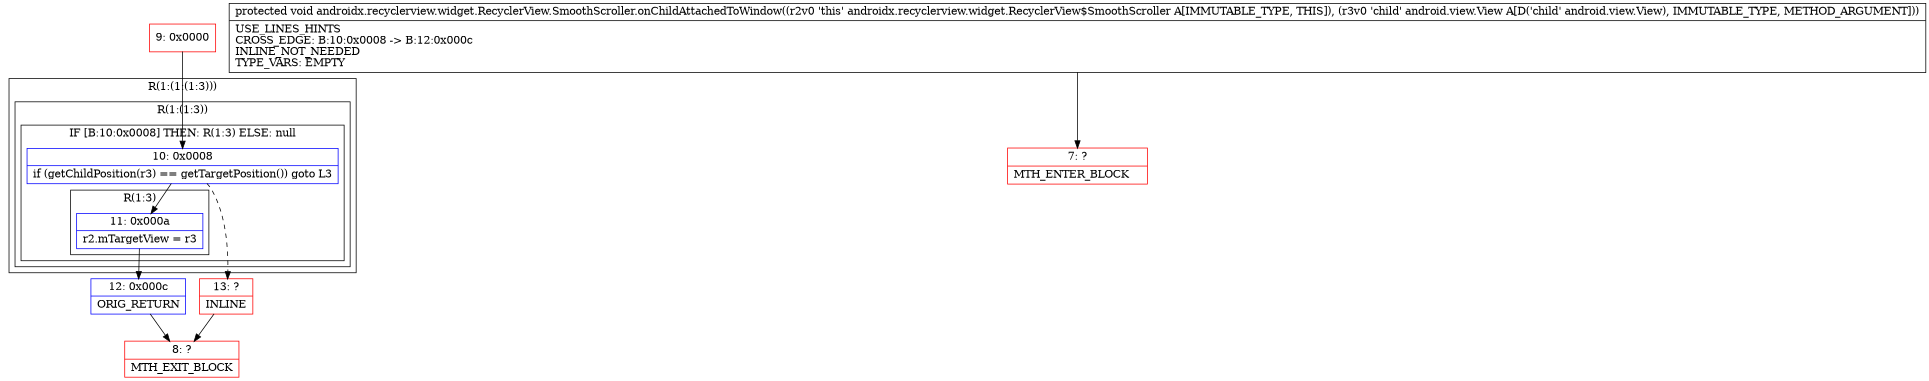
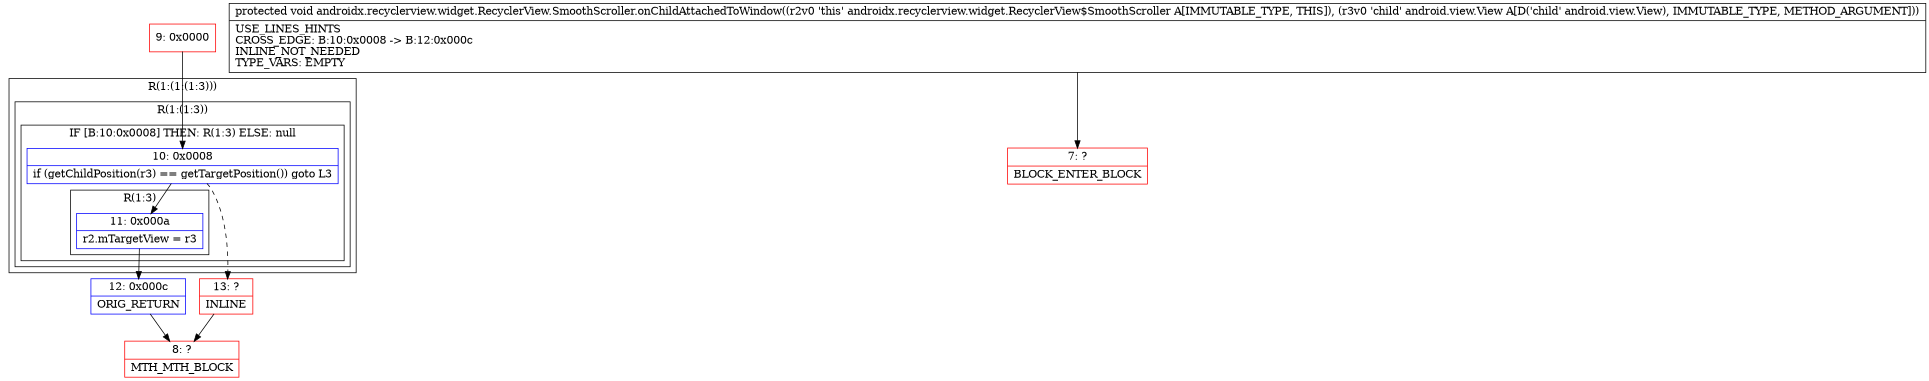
(1071, 175) -> (1077, 175)
(182, 368) -> (182, 368)
